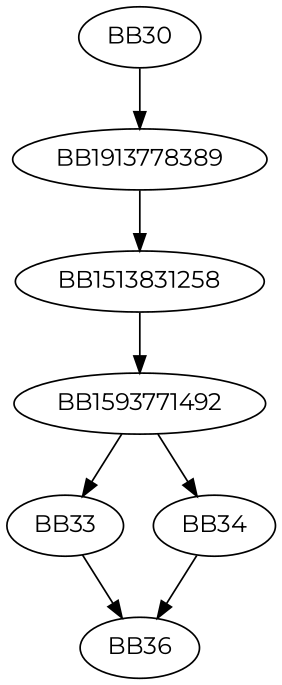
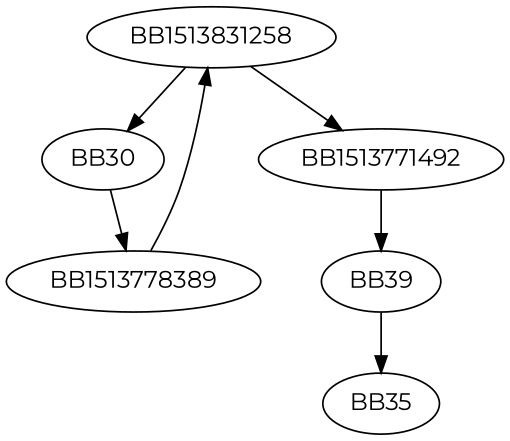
none -> (162, 93)
(140, 159) -> (134, 282)
(140, 404) -> (381, 159)
(65, 526) -> none
(214, 526) -> (381, 282)
(140, 648) -> (381, 404)
